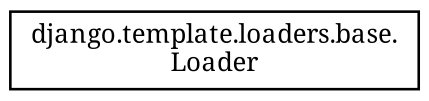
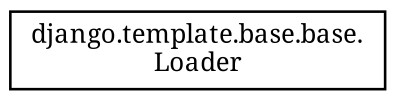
(215, 50) -> (198, 50)
